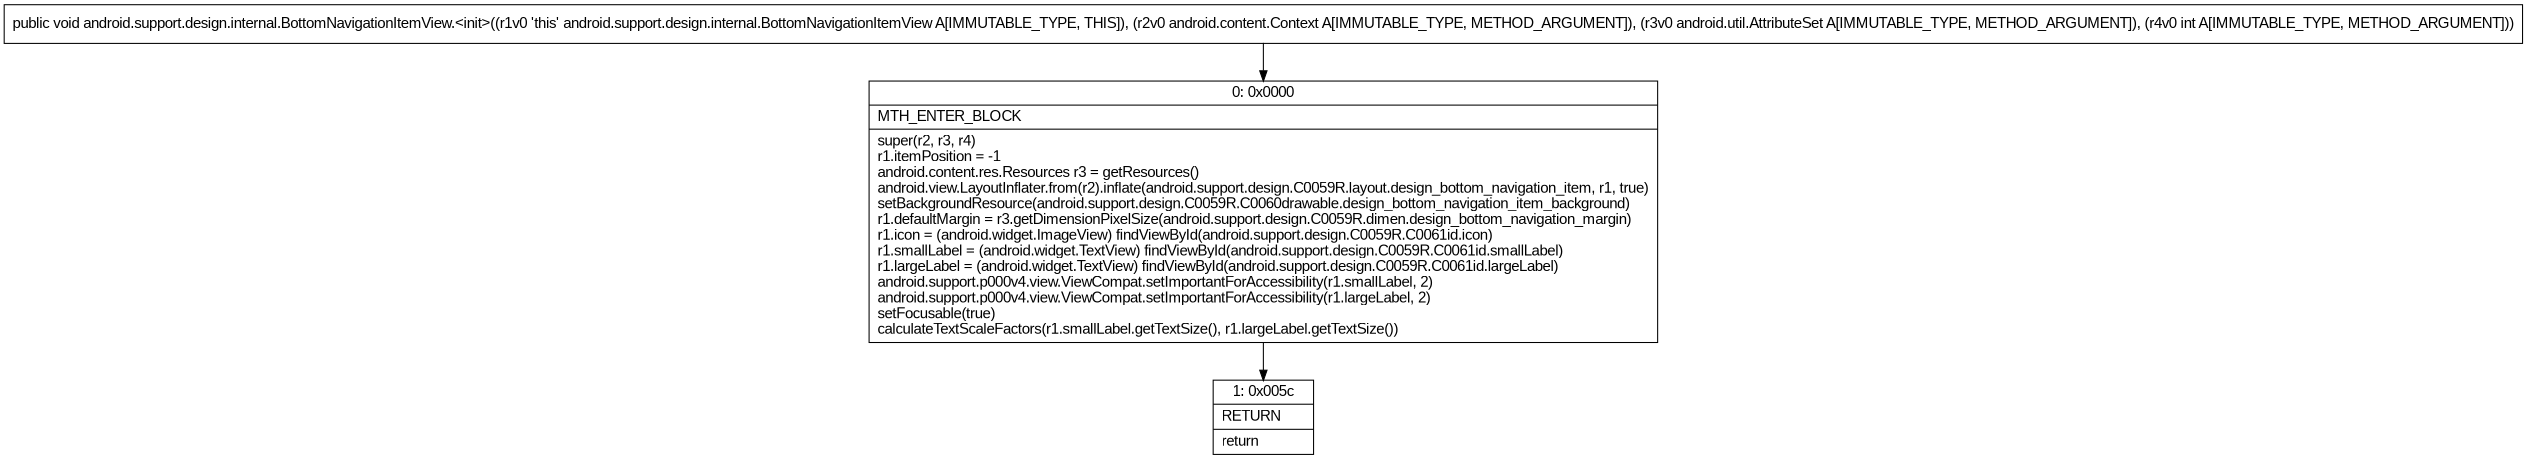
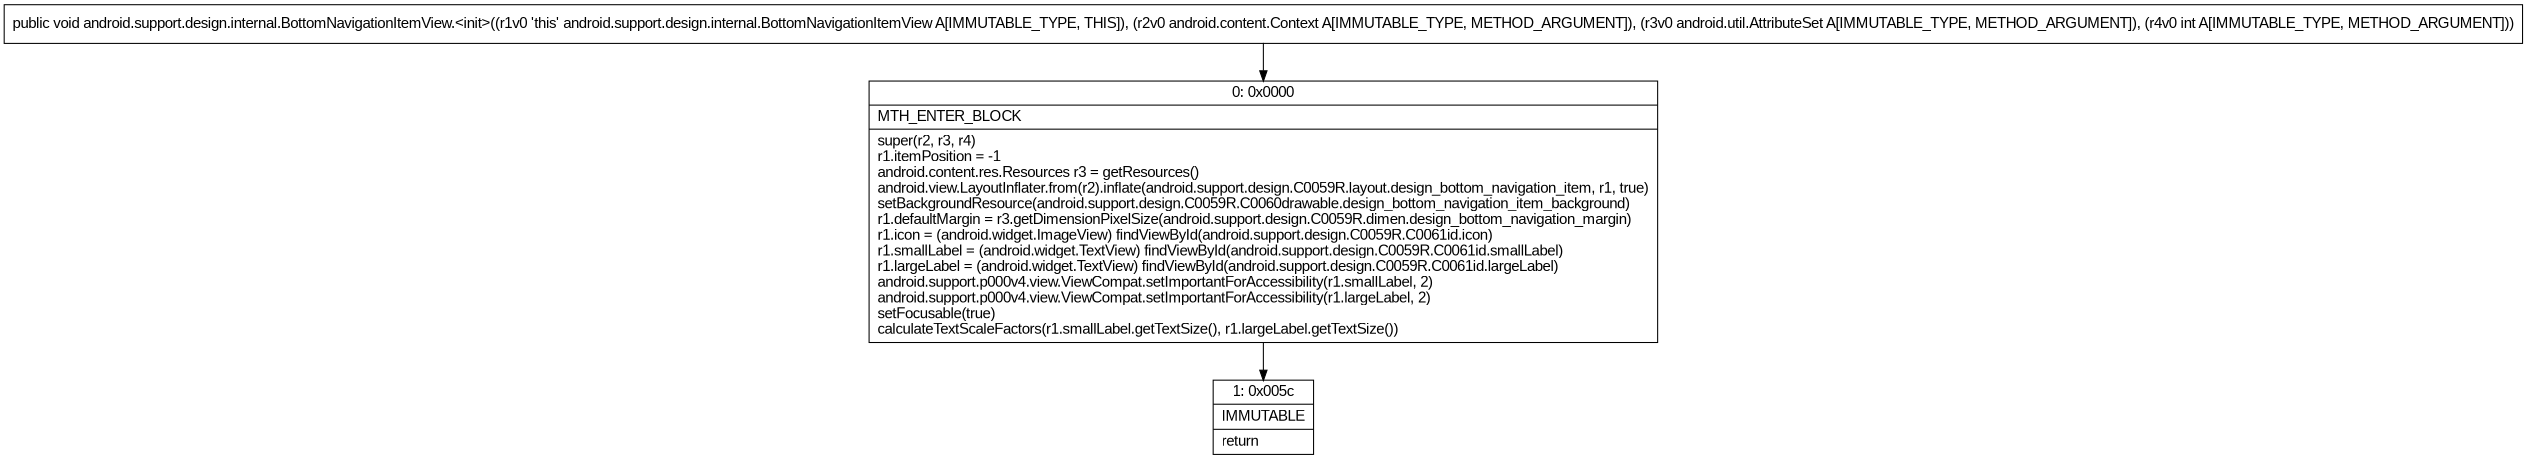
(1251, 416) -> (1263, 416)
